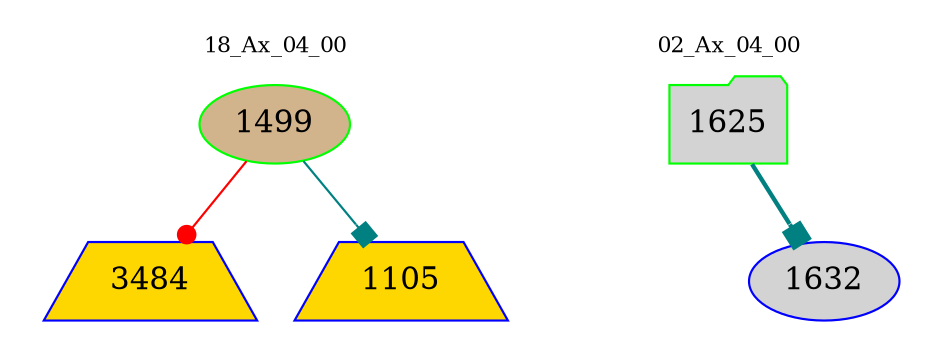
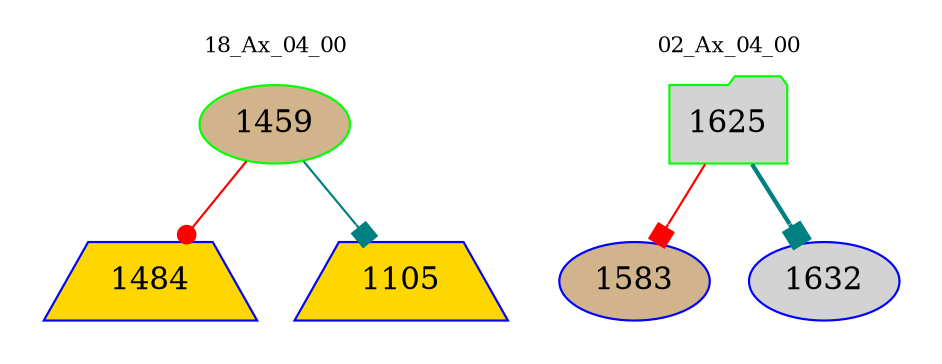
(275, 124) -> (275, 124)
(150, 281) -> (150, 281)
none -> (635, 281)
